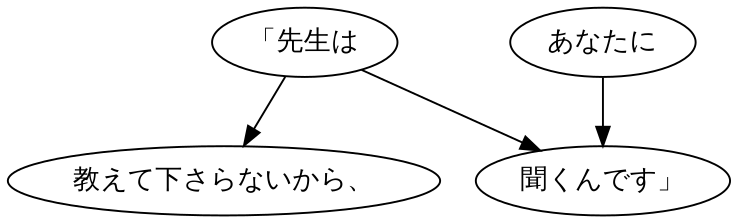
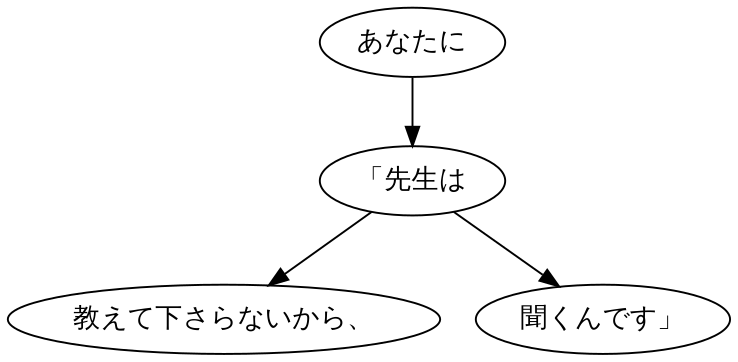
(603, 102) -> (412, 102)
